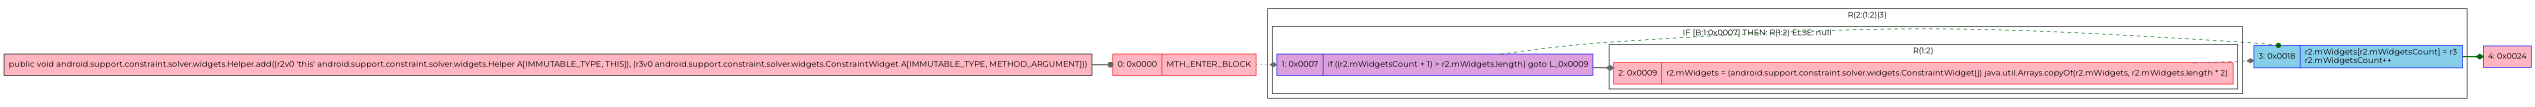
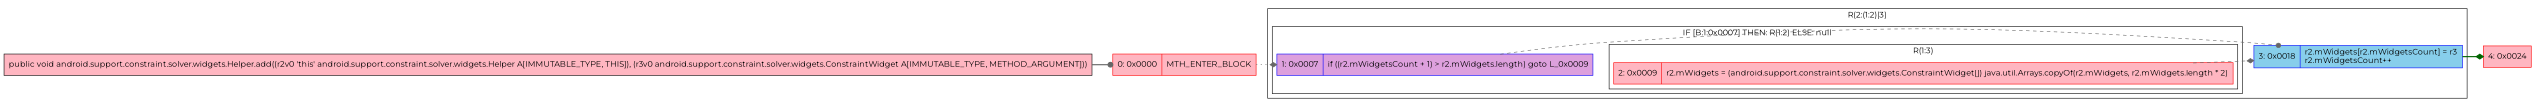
(1830, 31) -> (1830, 31)
(1923, 51) -> (1923, 51)
(2507, 57) -> (2507, 57)
(1600, 68) -> none
